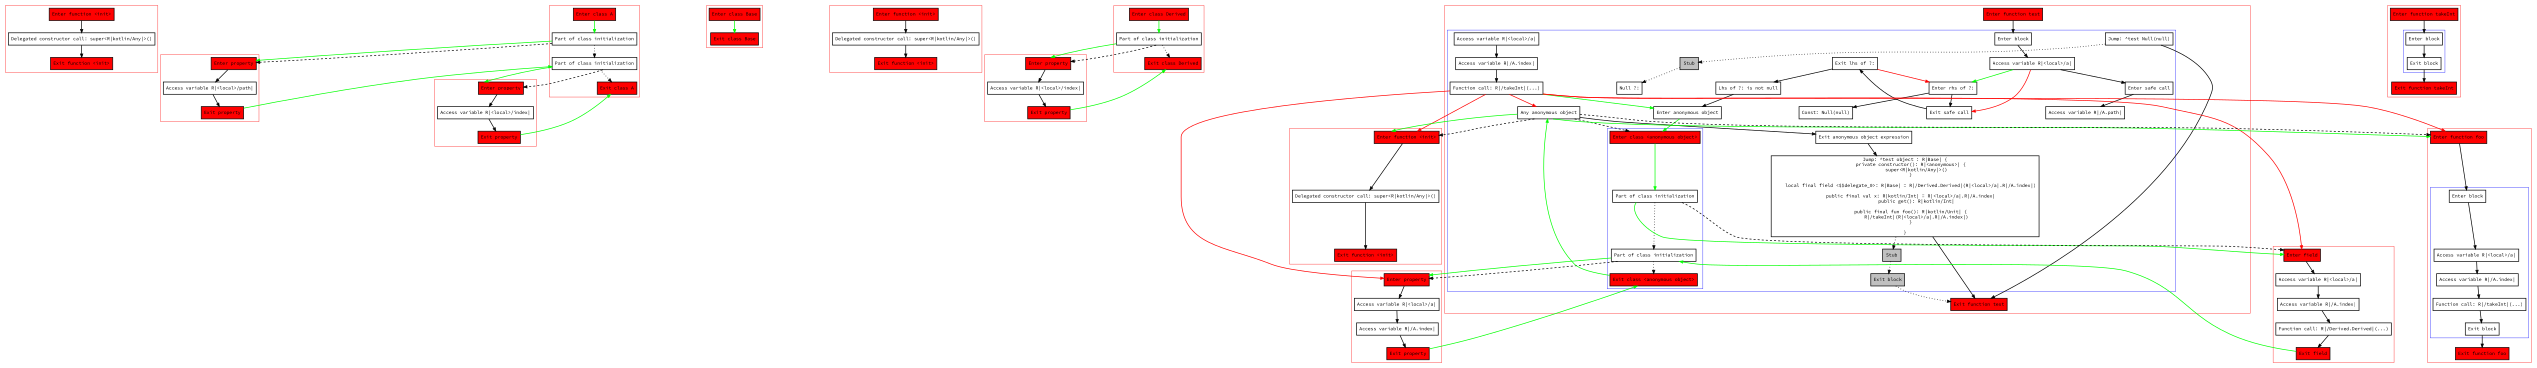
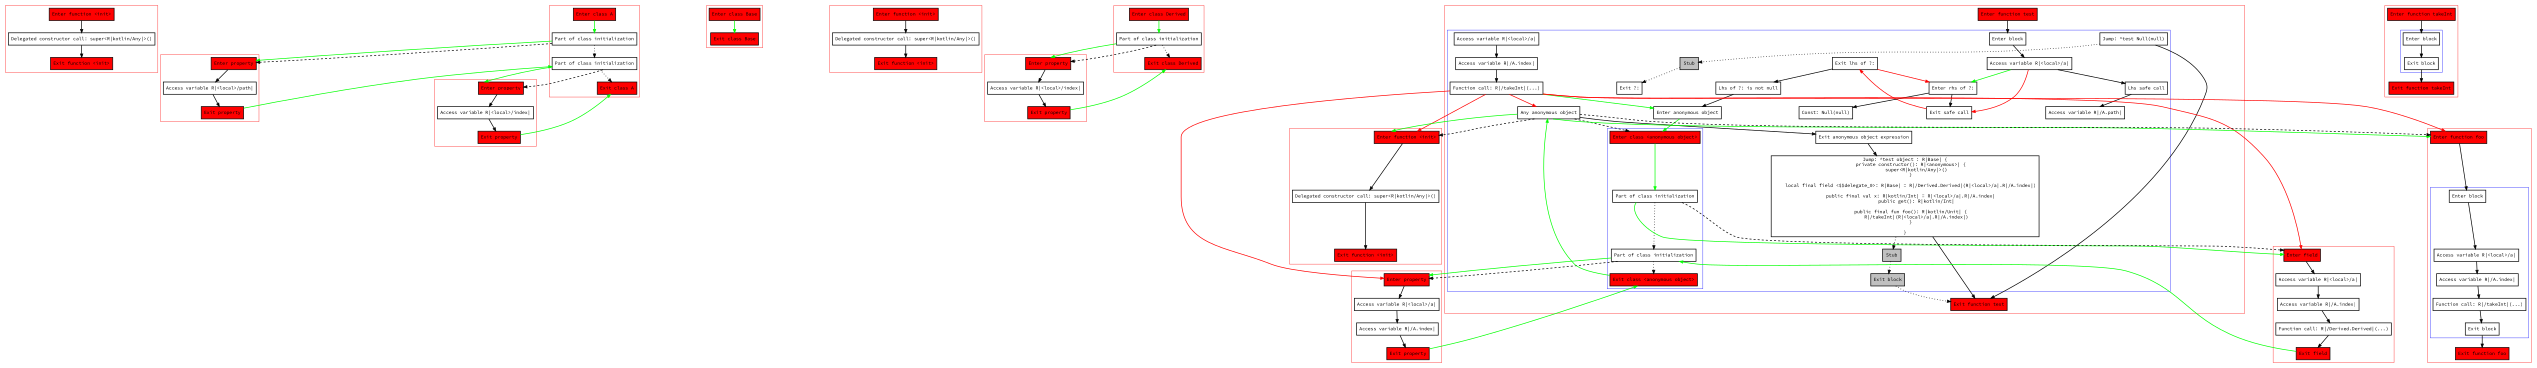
(1629, 88) -> (1629, 88)
(2149, 88) -> (2146, 88)
(1889, 95) -> (1889, 95)
